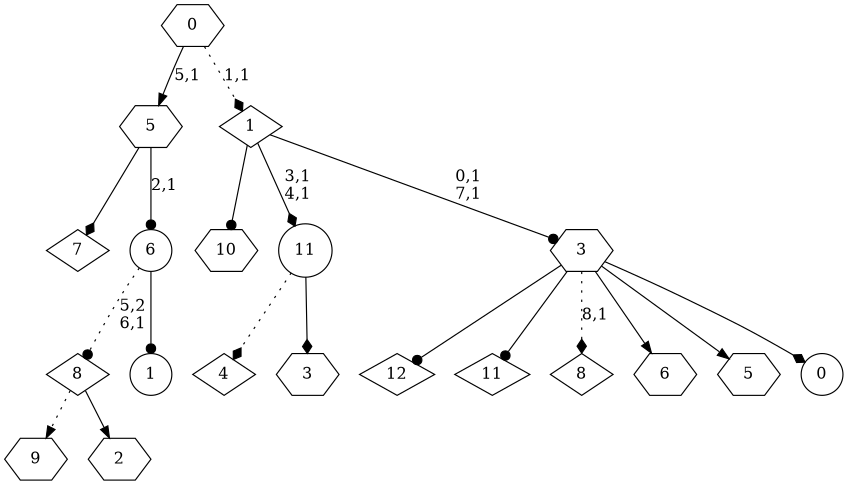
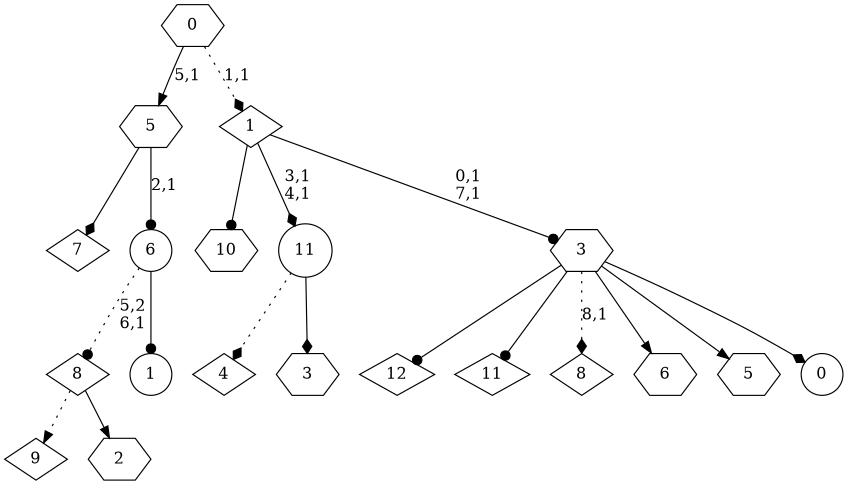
(36, 459) -> (36, 459)
